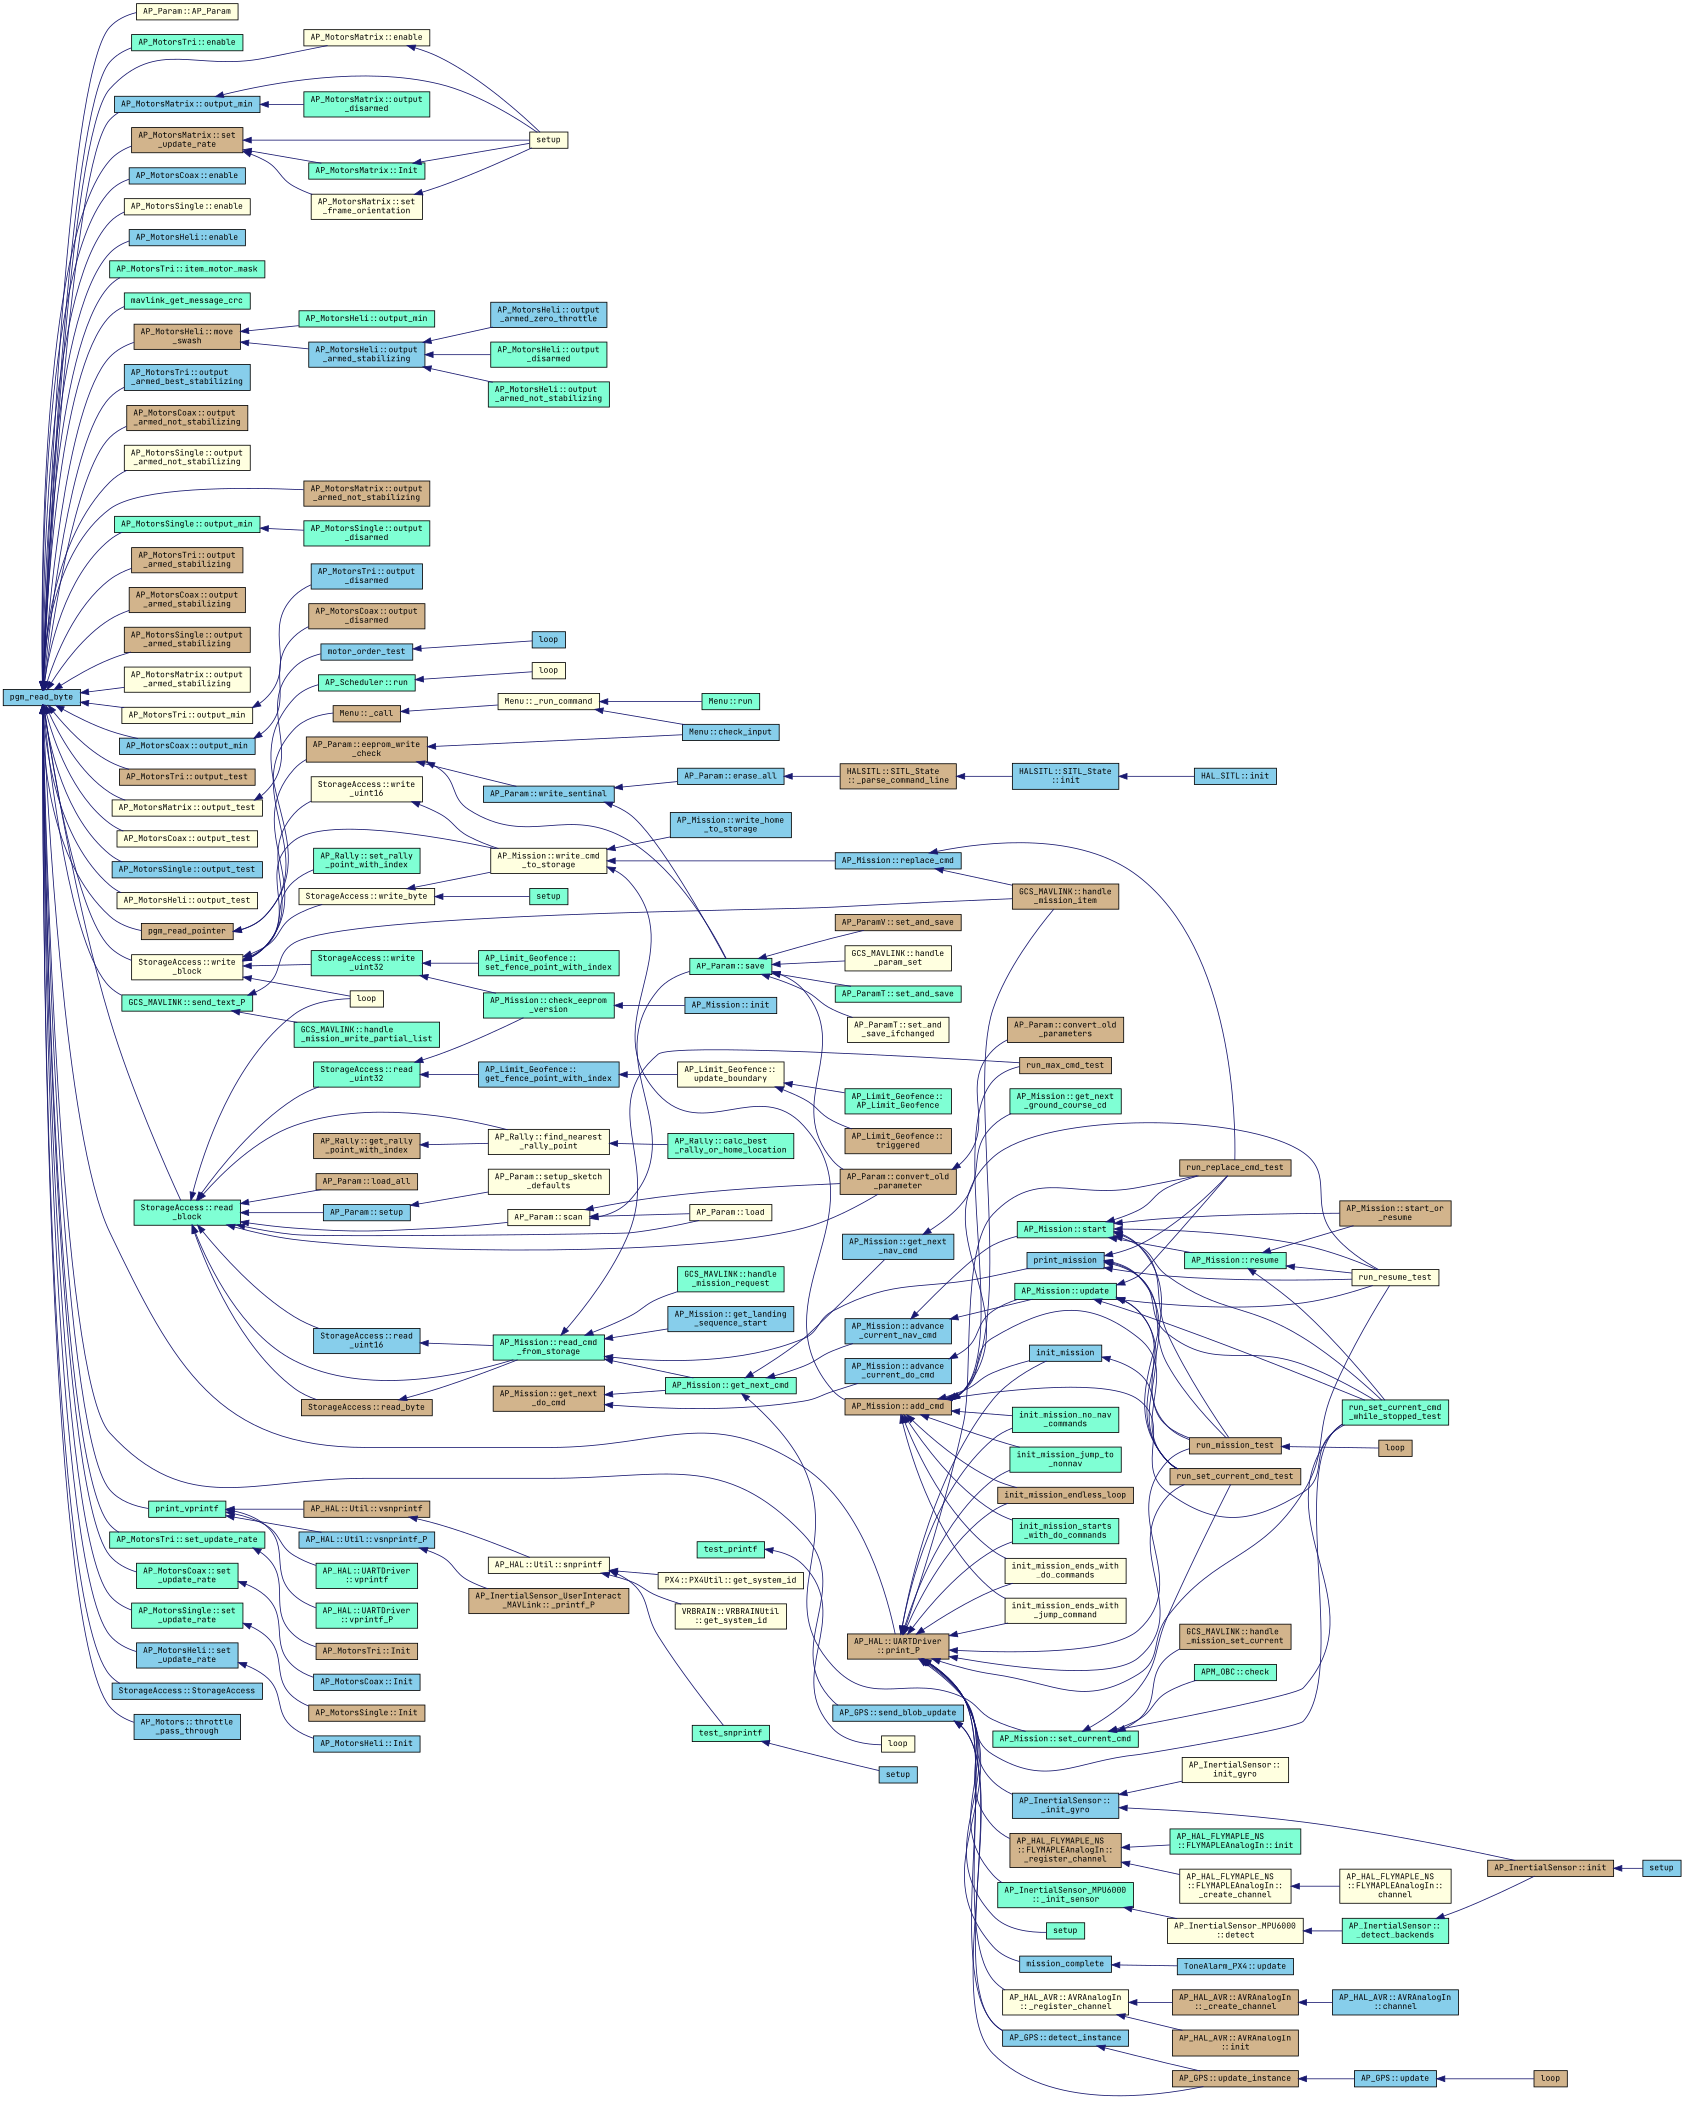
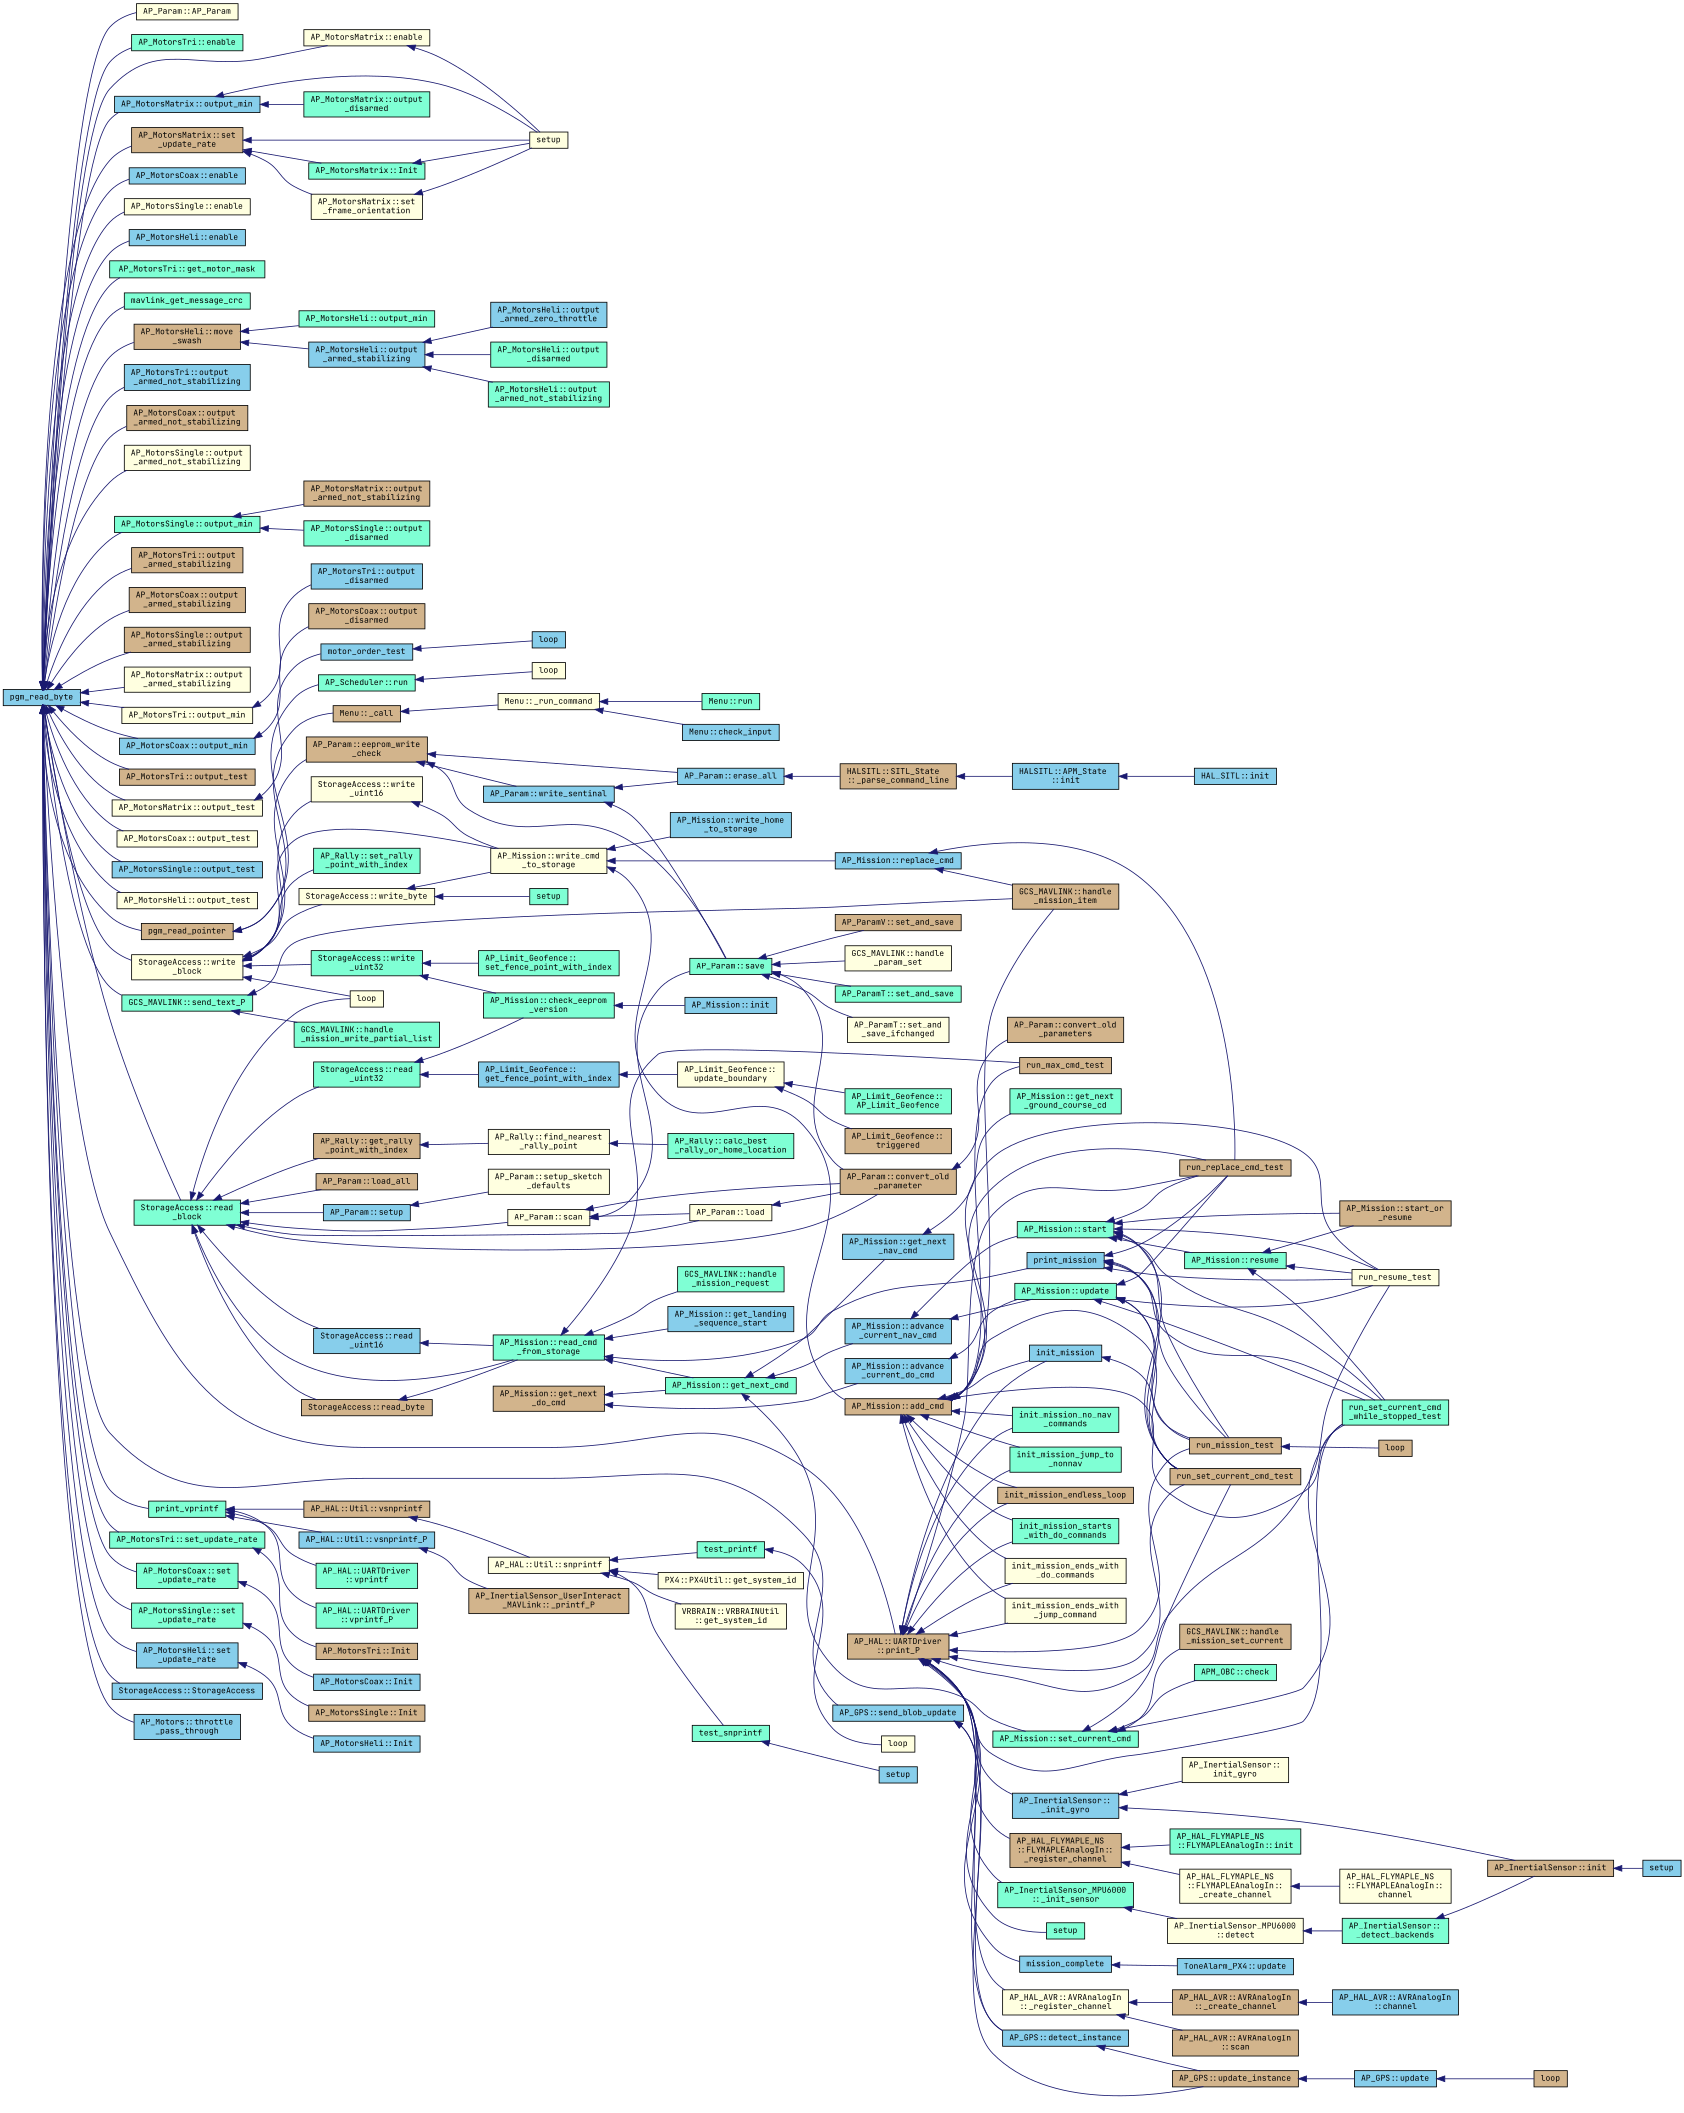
(187, 269) -> (187, 269)
(187, 377) -> (187, 377)
(113, 508) -> (272, 510)
(559, 741) -> (557, 764)
(1066, 776) -> (1066, 776)
(344, 1115) -> (269, 1176)
none -> (993, 1188)
none -> (810, 1198)
none -> (657, 1556)
(1235, 2043) -> (1235, 2043)
